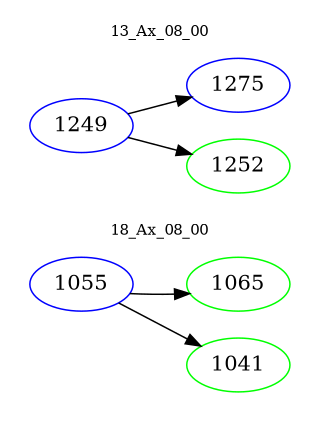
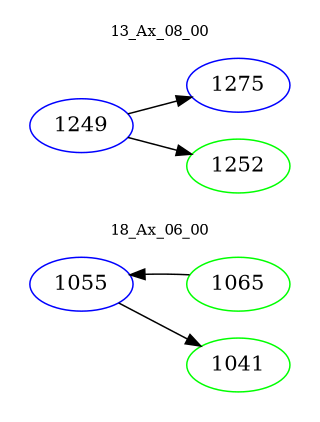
(160, 231) -> (160, 231)
(152, 294) -> (167, 274)
